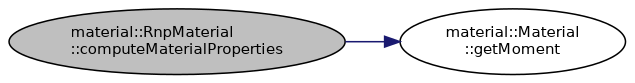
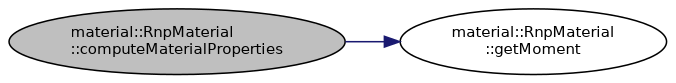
(513, 42) -> (533, 42)
